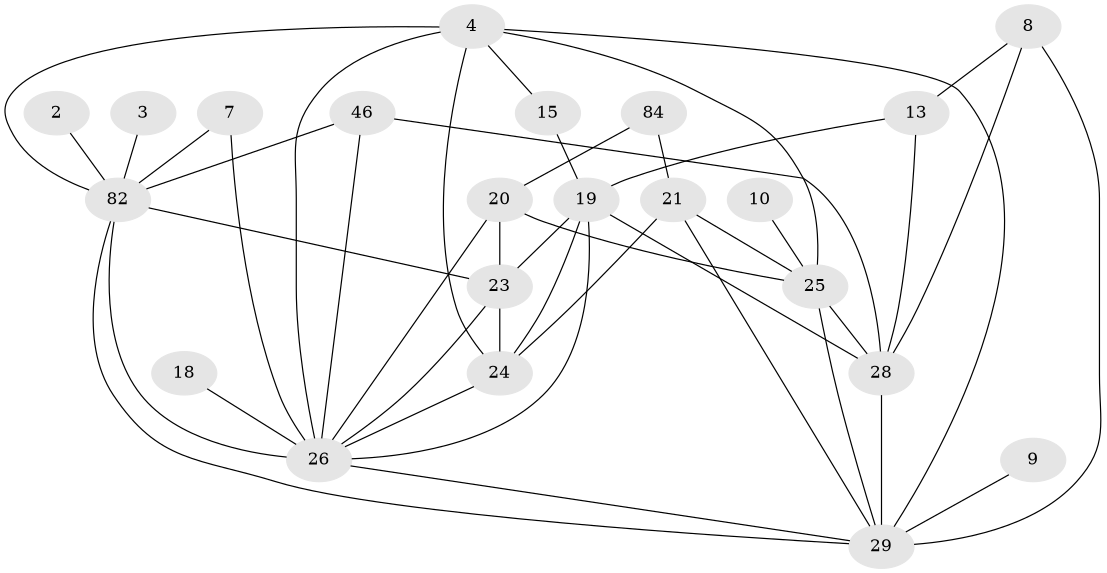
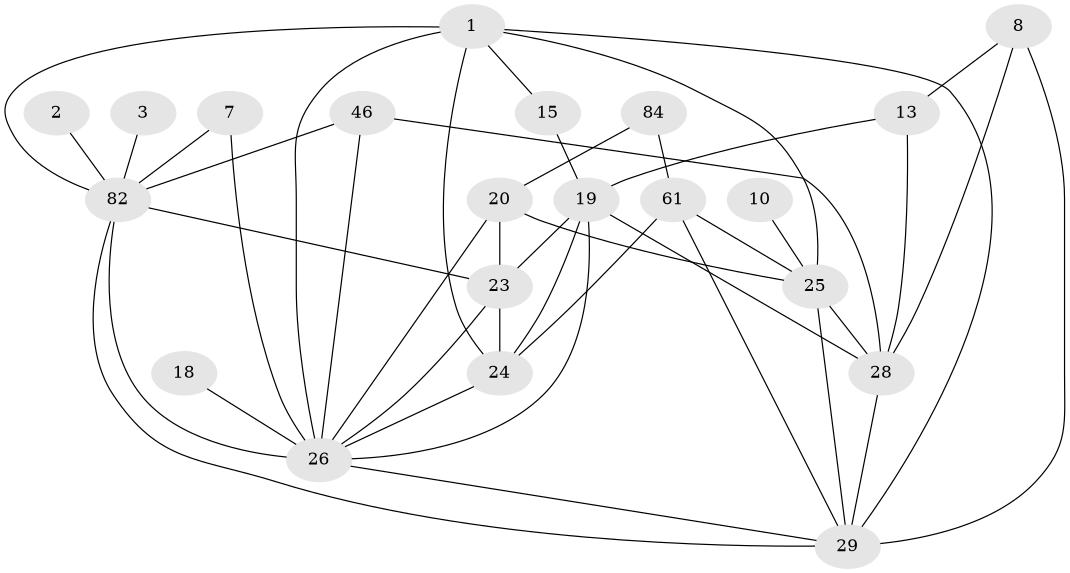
(472, 26) -> (472, 26)
(673, 200) -> (673, 200)
(1033, 460) -> none
